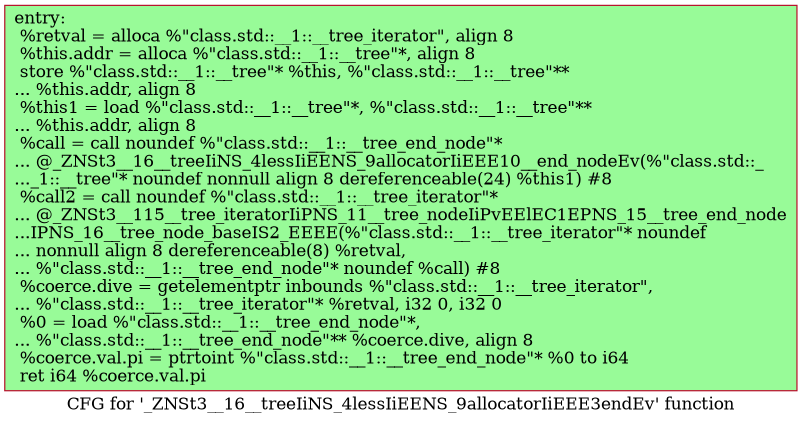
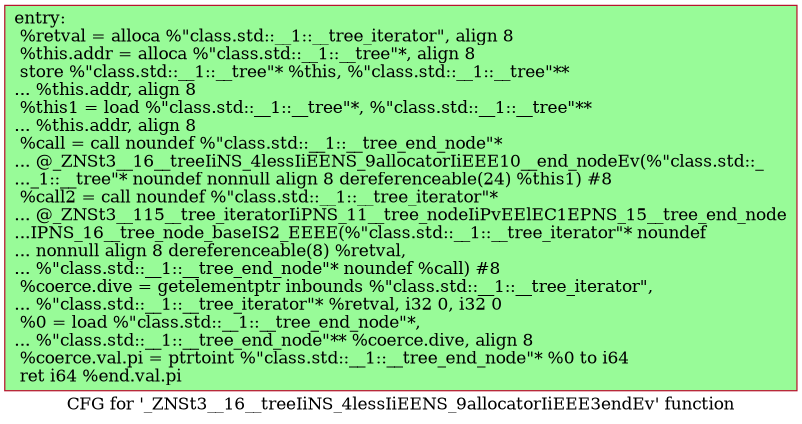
(110, 376) -> (98, 376)
